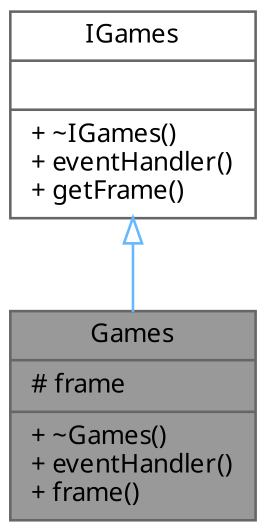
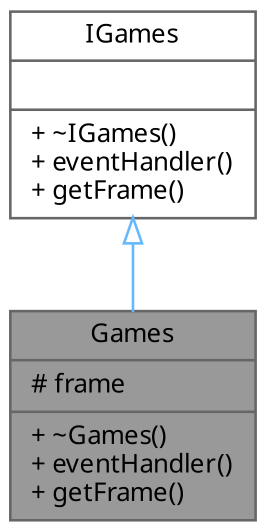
(86, 493) -> (108, 493)
